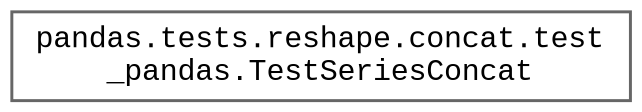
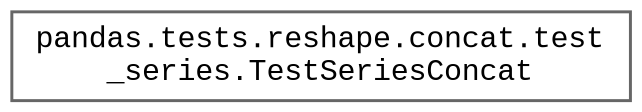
(321, 56) -> (321, 56)
